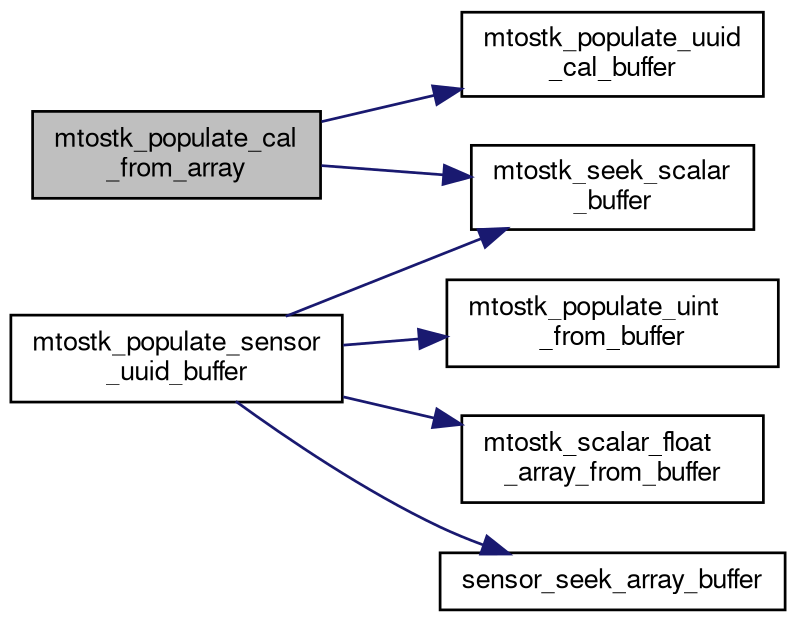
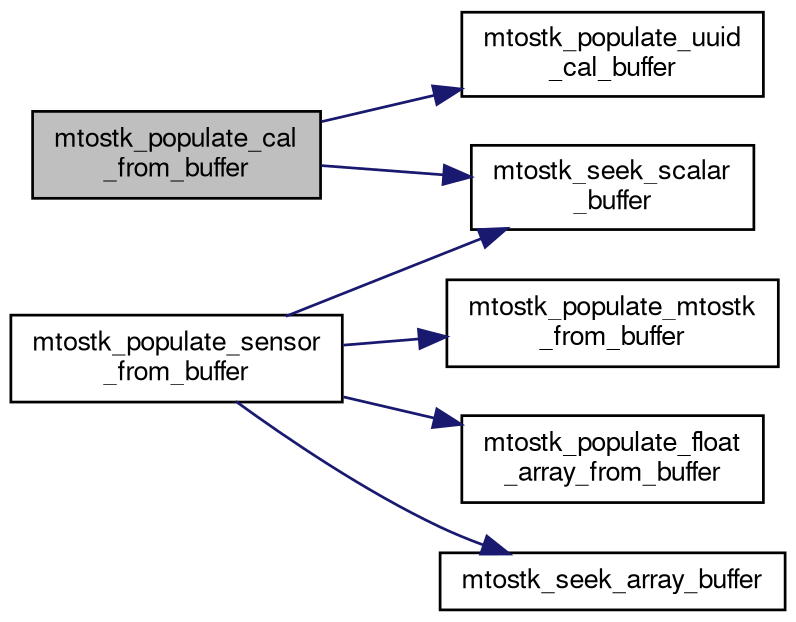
(177, 155) -> (177, 155)
(613, 323) -> (613, 323)
(177, 359) -> (177, 359)
(613, 459) -> (613, 459)
(613, 581) -> (613, 581)
